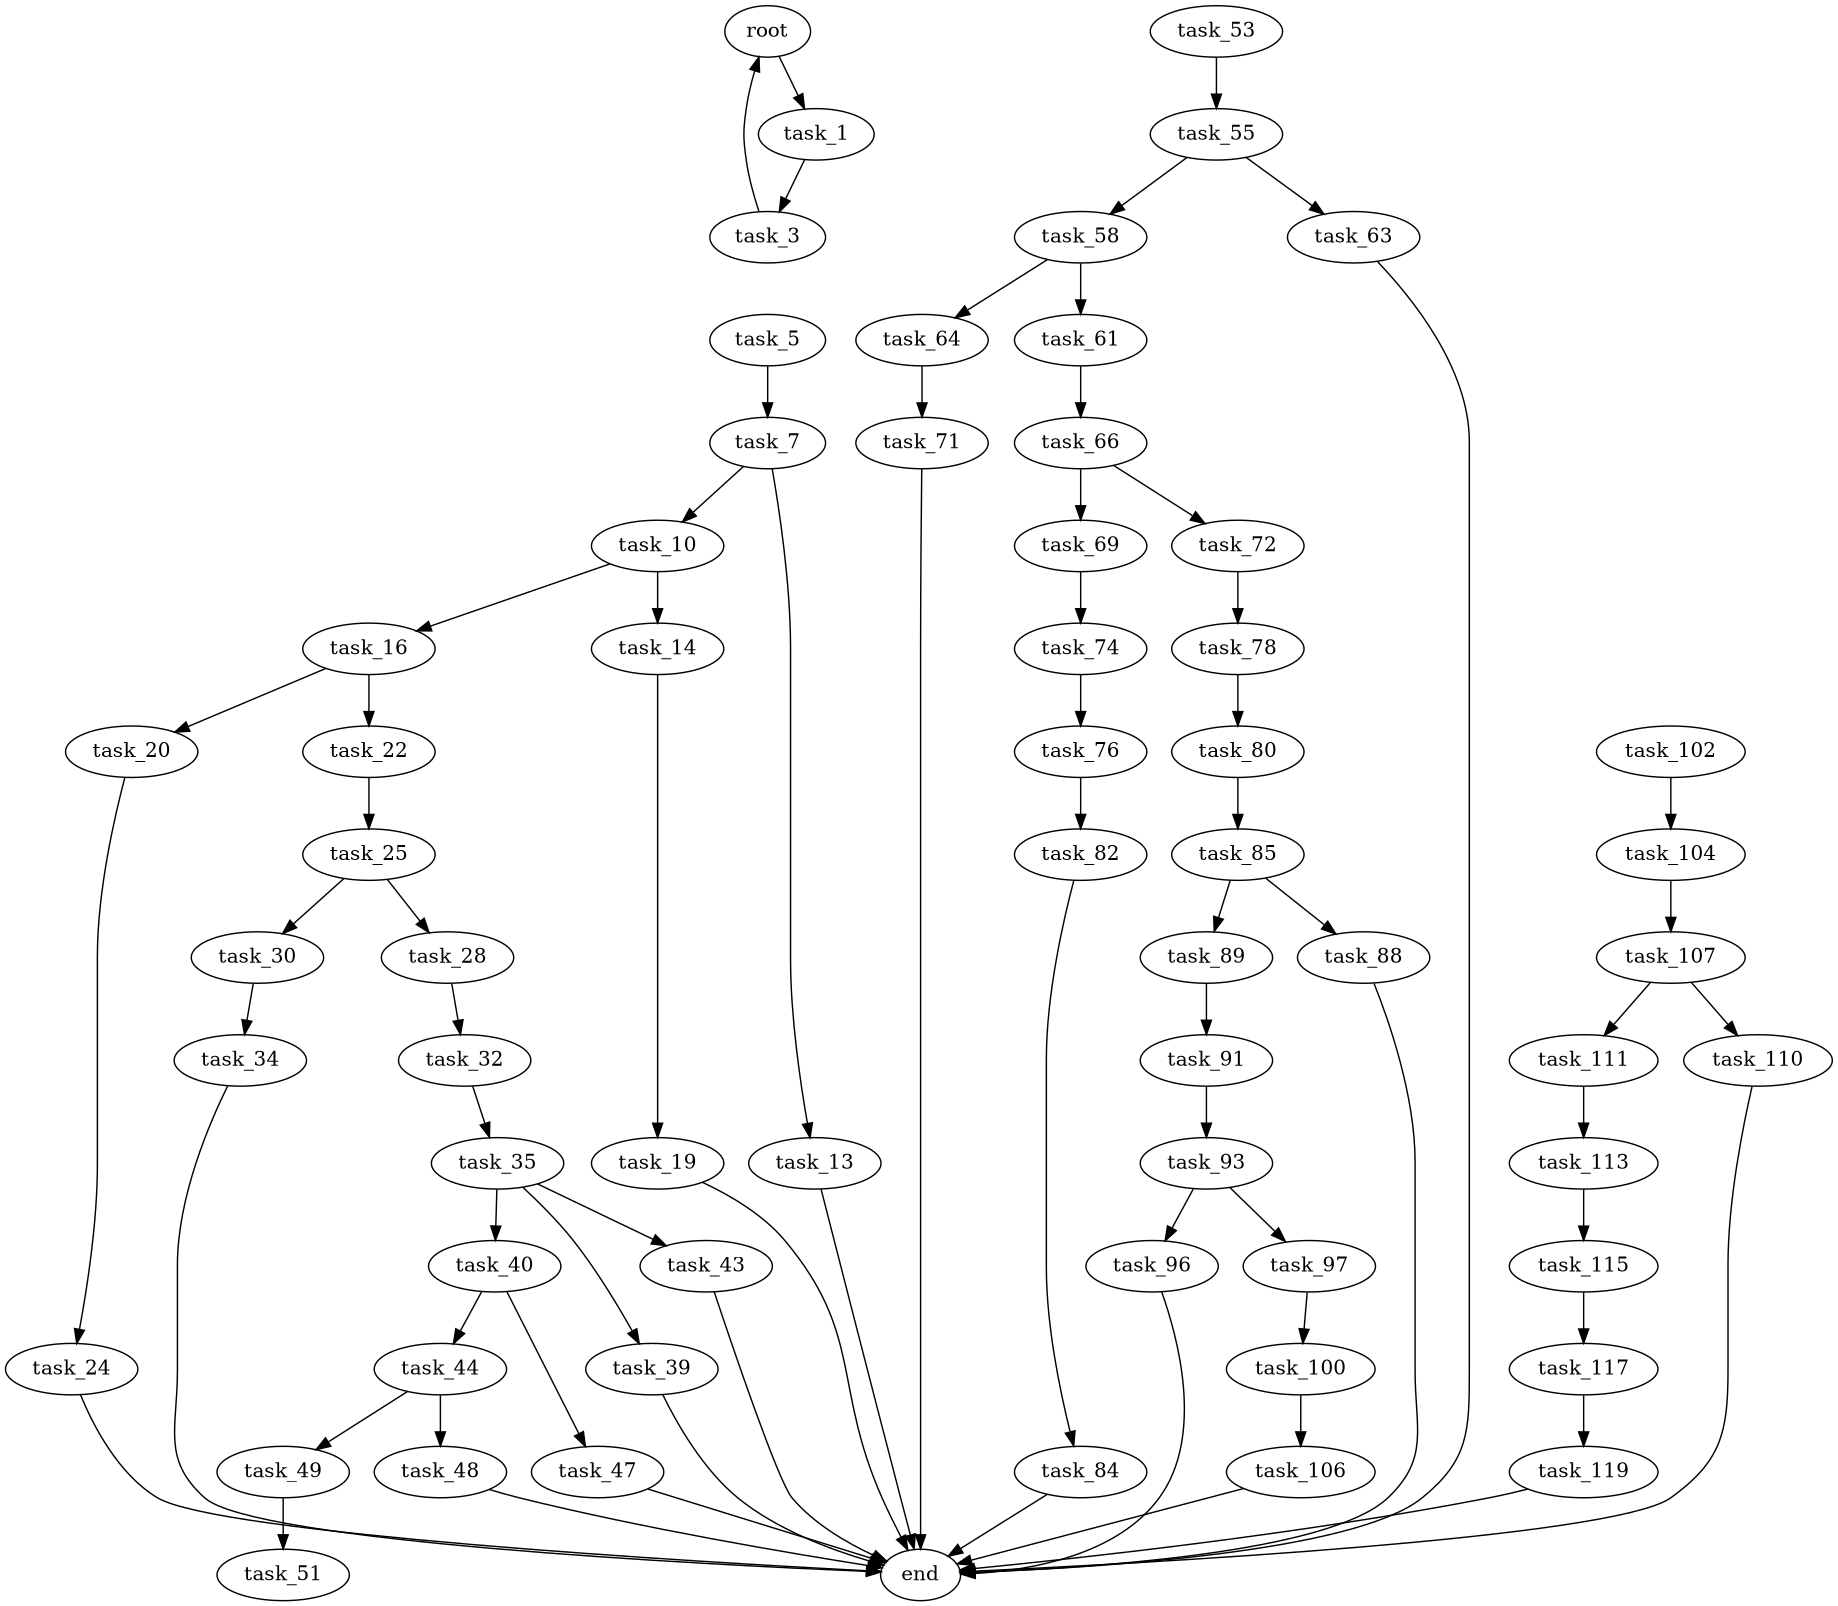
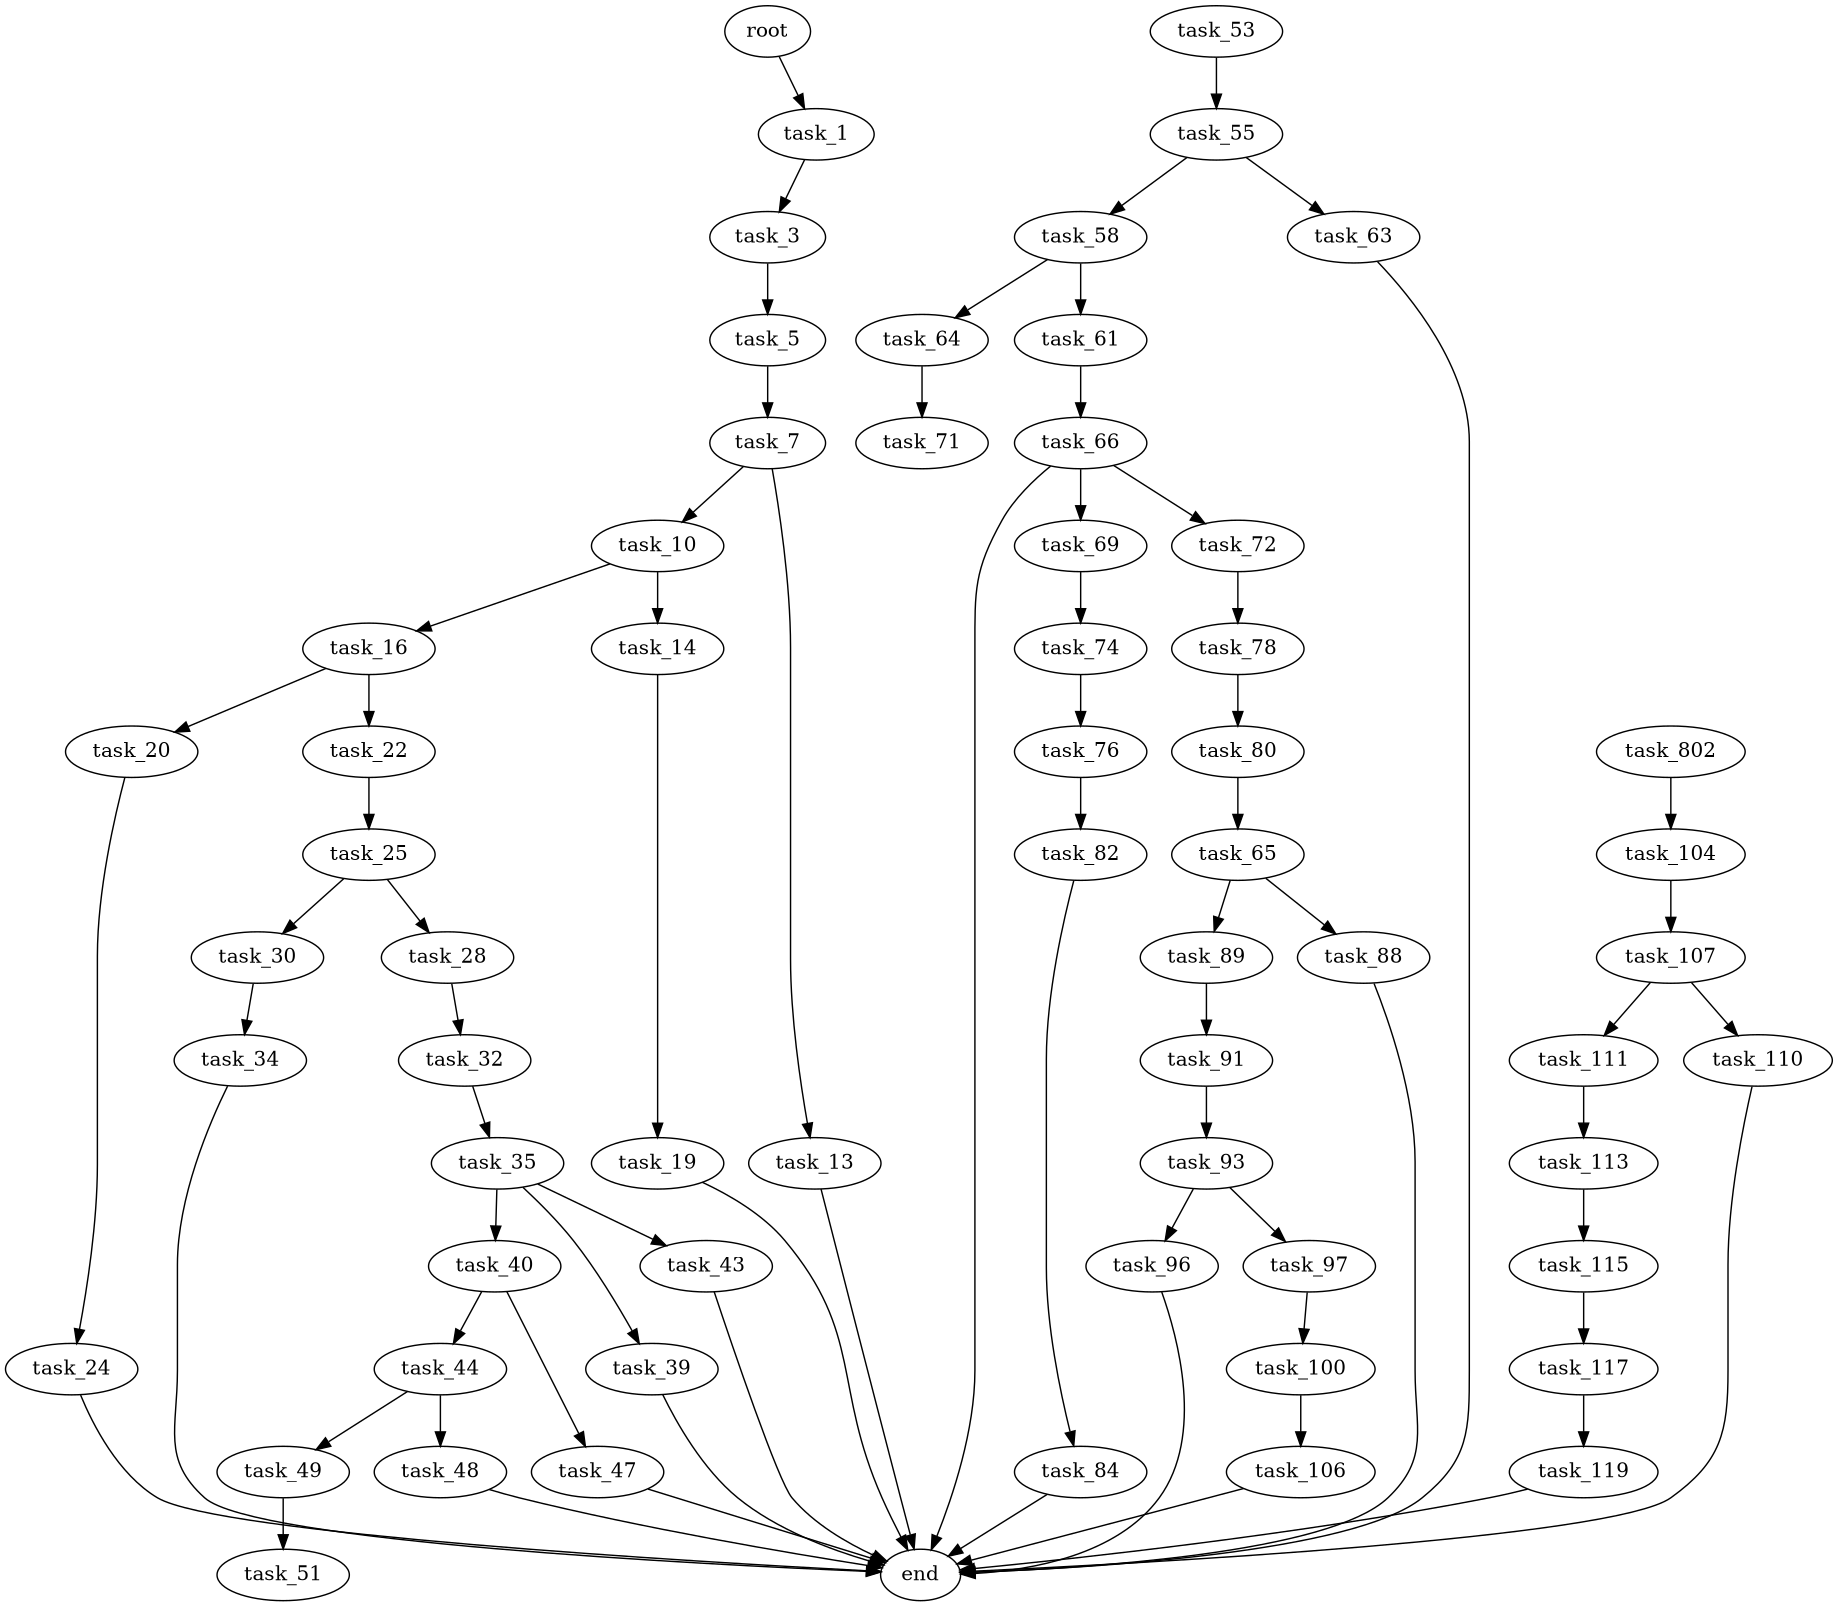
(744, 141) -> (768, 282)
(1671, 752) -> (1671, 752)
(1238, 855) -> (1238, 855)
(921, 1002) -> (975, 992)
